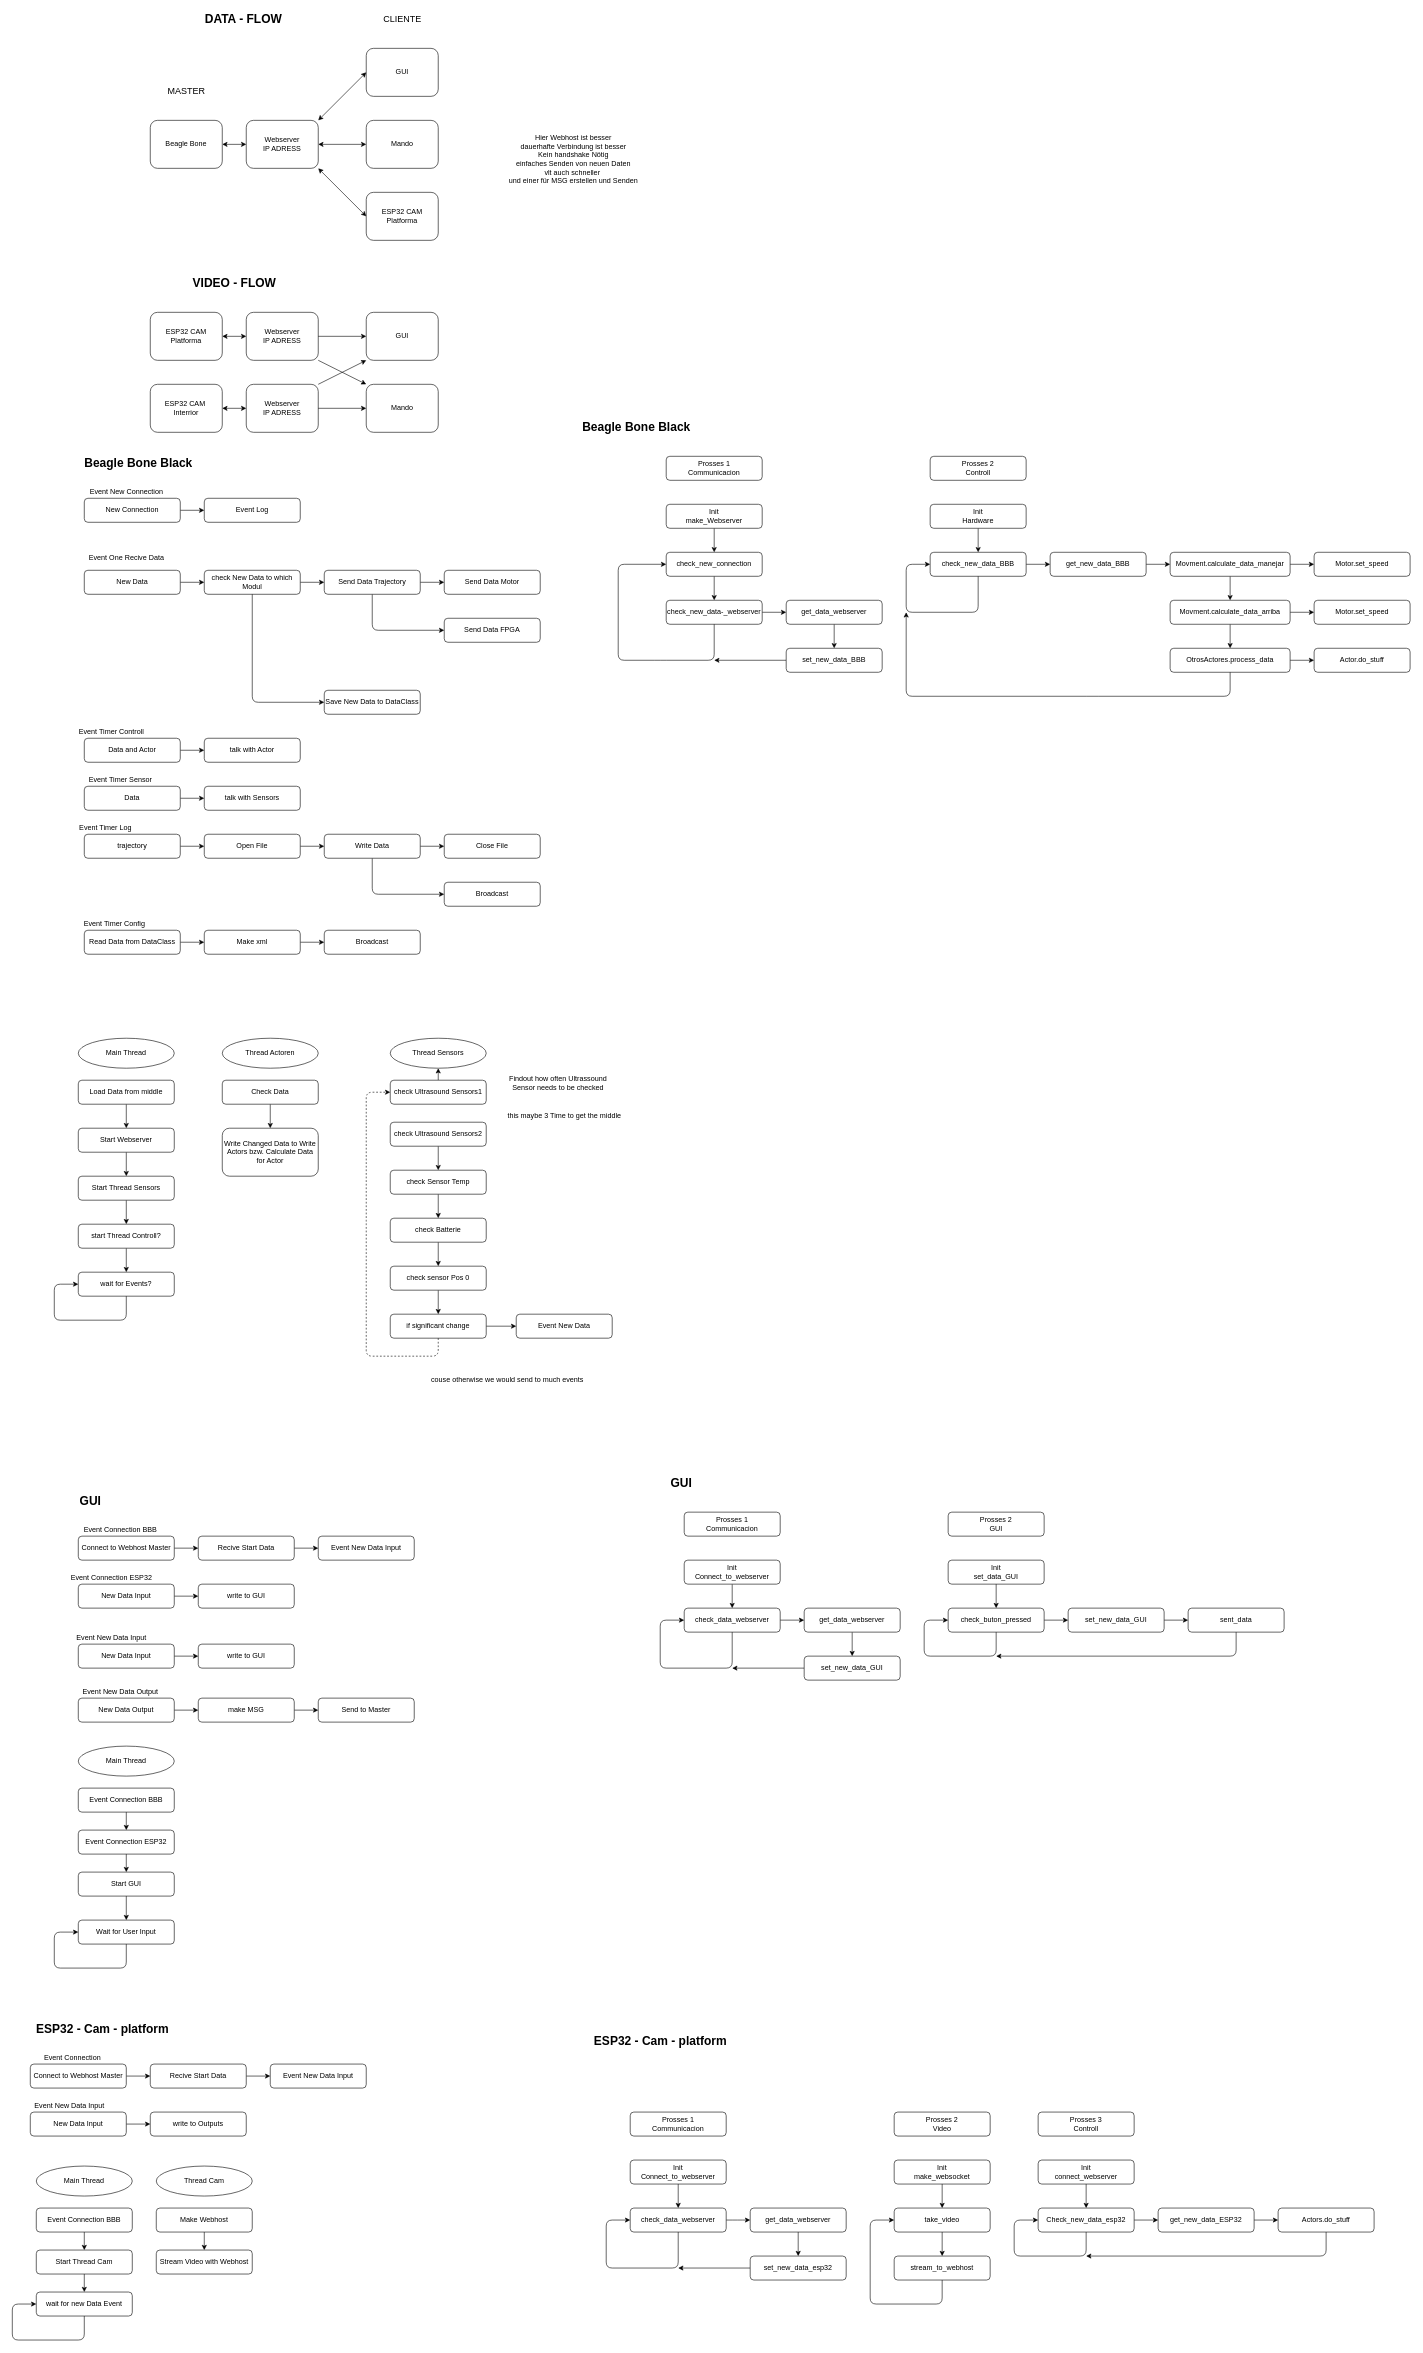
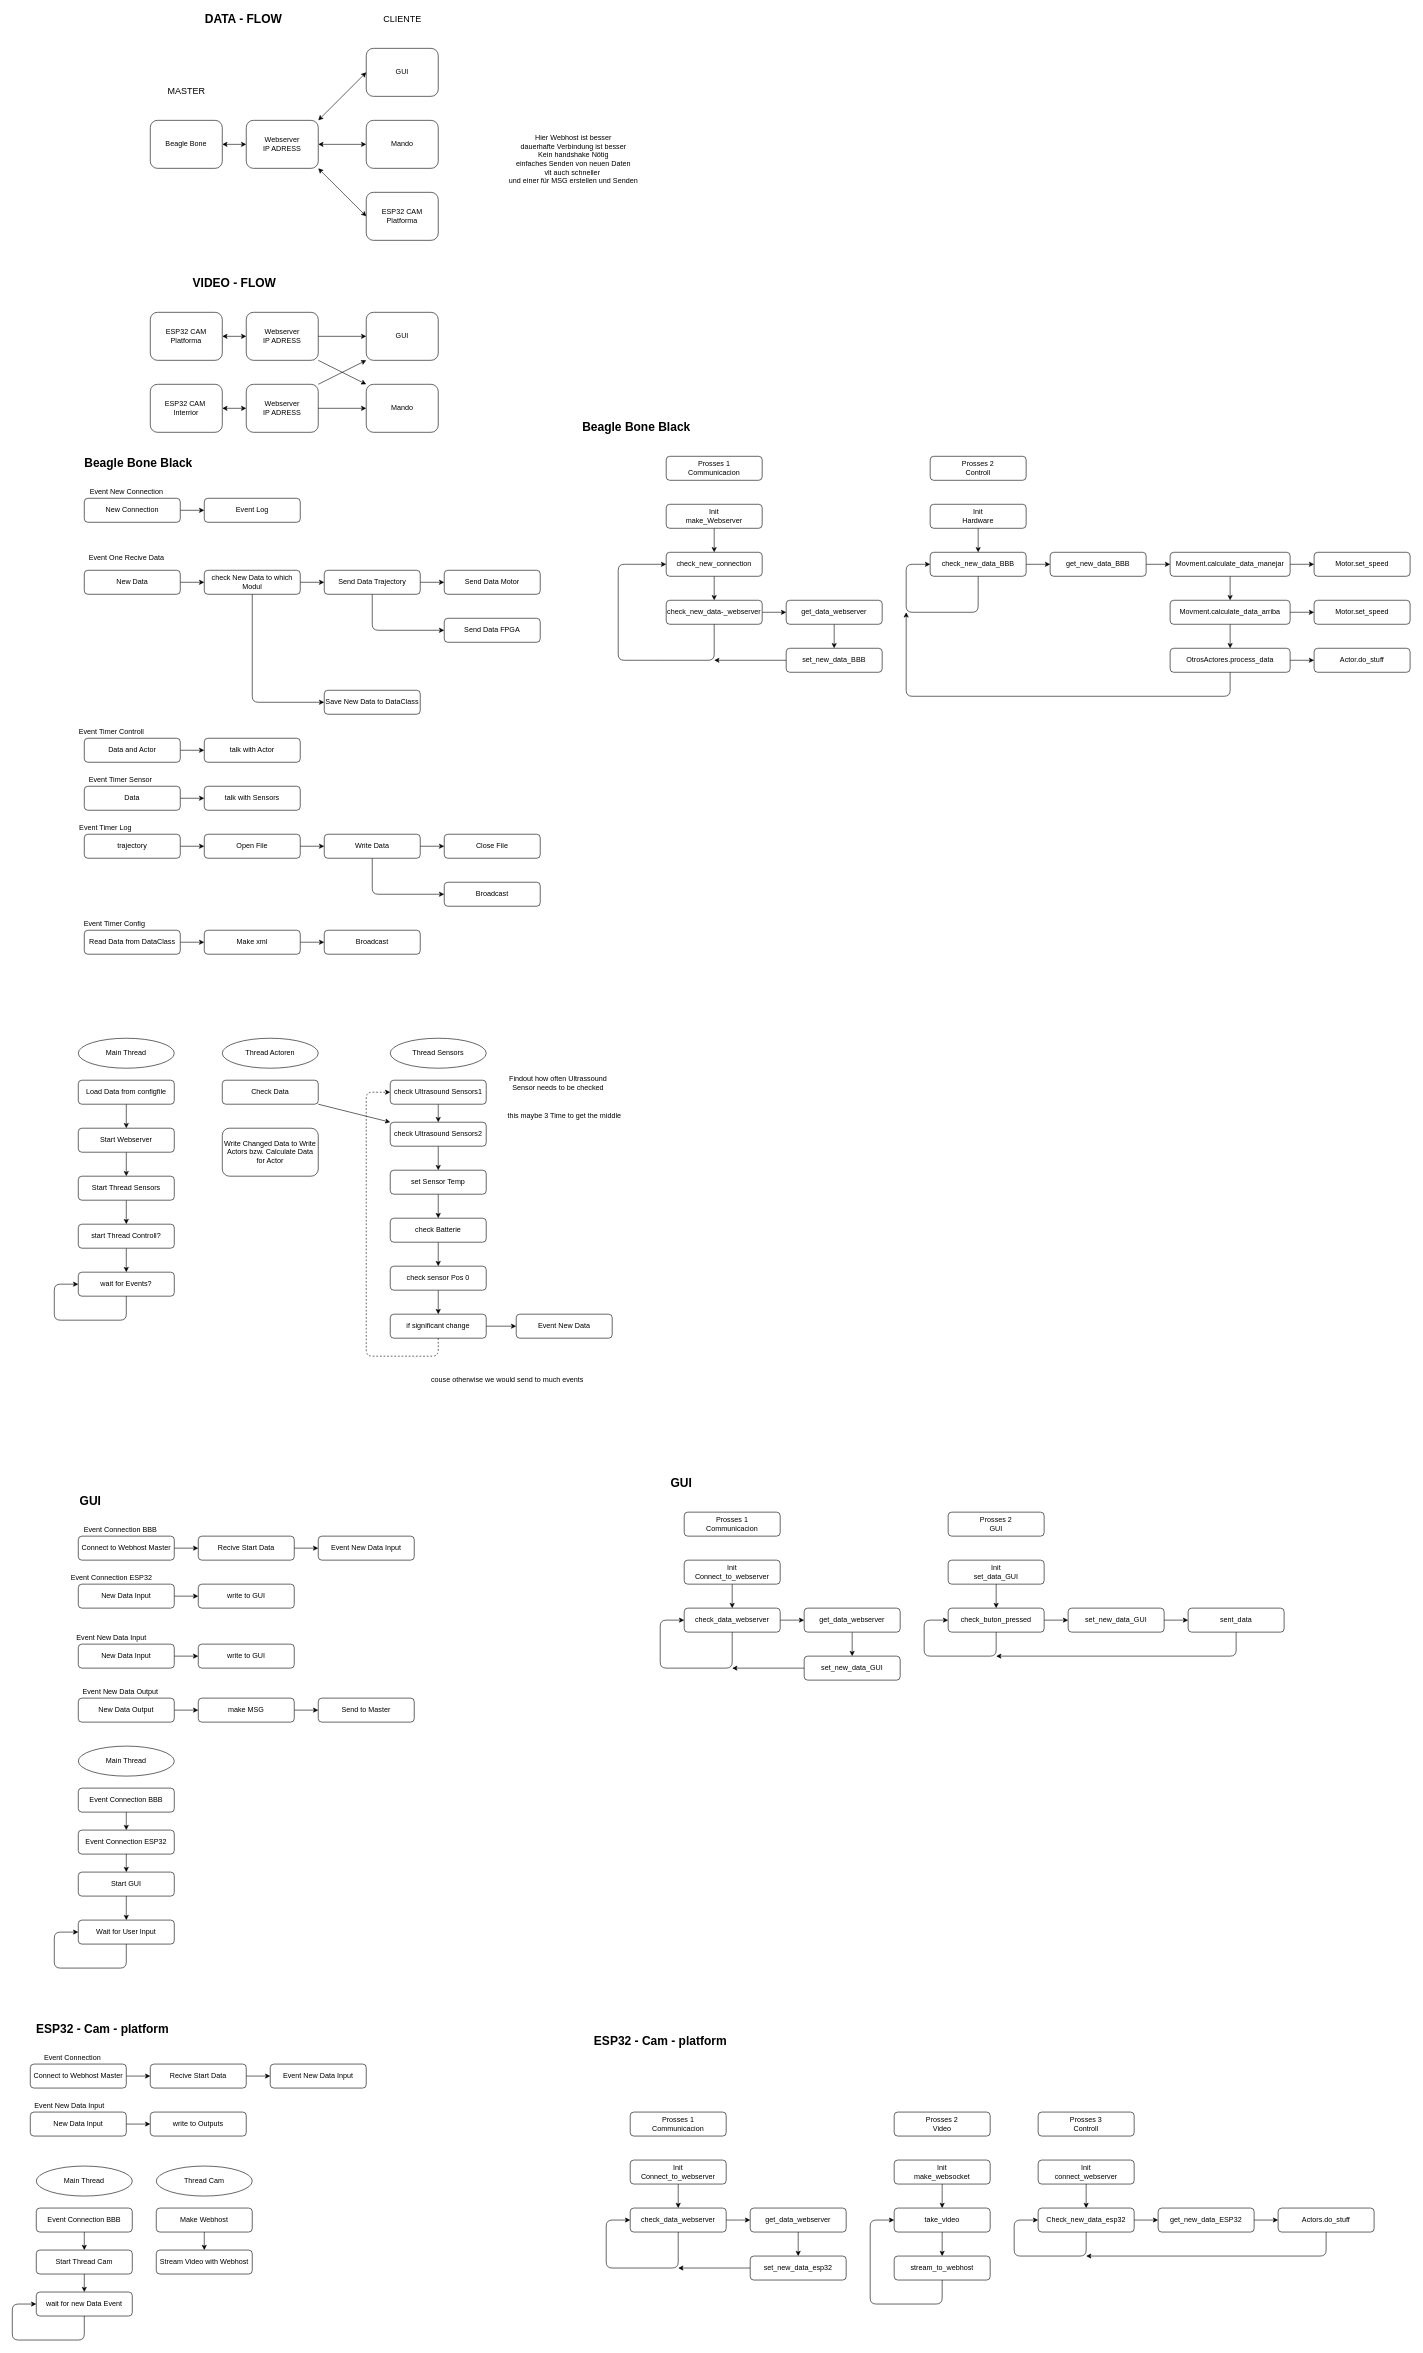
(438, 1073) -> (438, 1116)
(126, 1092) -> (126, 1092)
(270, 1122) -> (352, 1113)
(438, 1182) -> (438, 1182)
